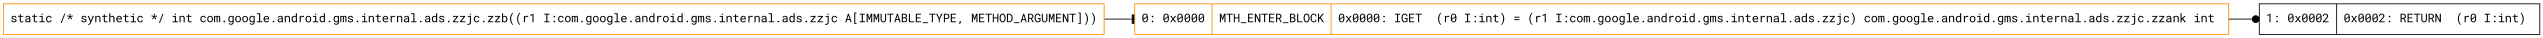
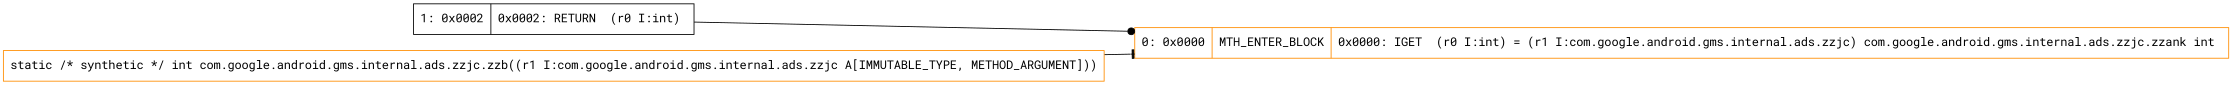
(2241, 19) -> (911, 27)
